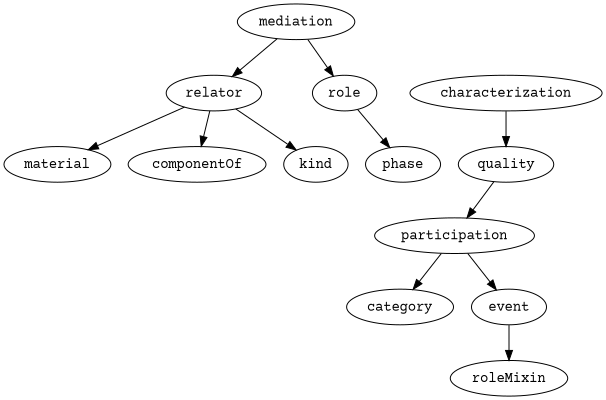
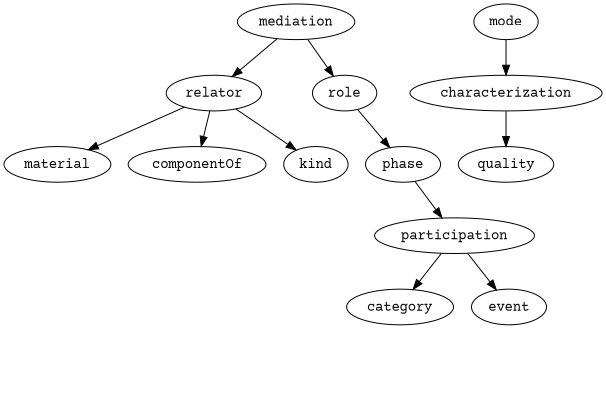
none -> (506, 22)
(483, 196) -> (425, 195)
(509, 378) -> none
